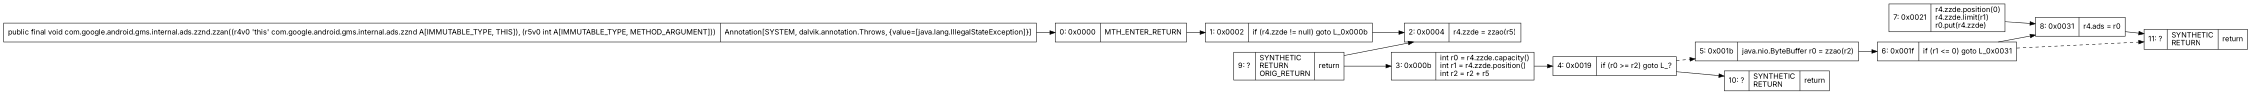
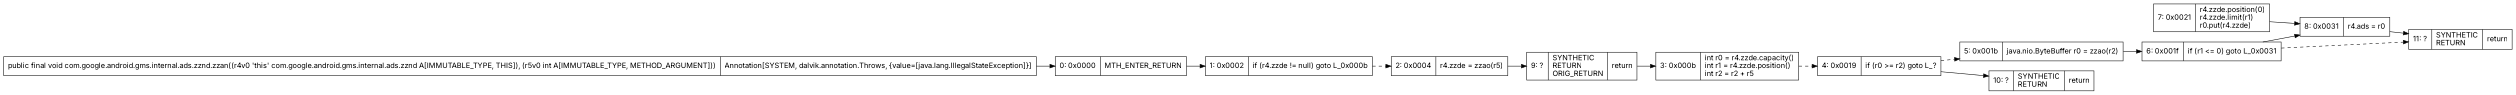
(1386, 33) -> (1379, 66)
(1376, 49) -> (1515, 66)
(1541, 66) -> (1805, 66)
